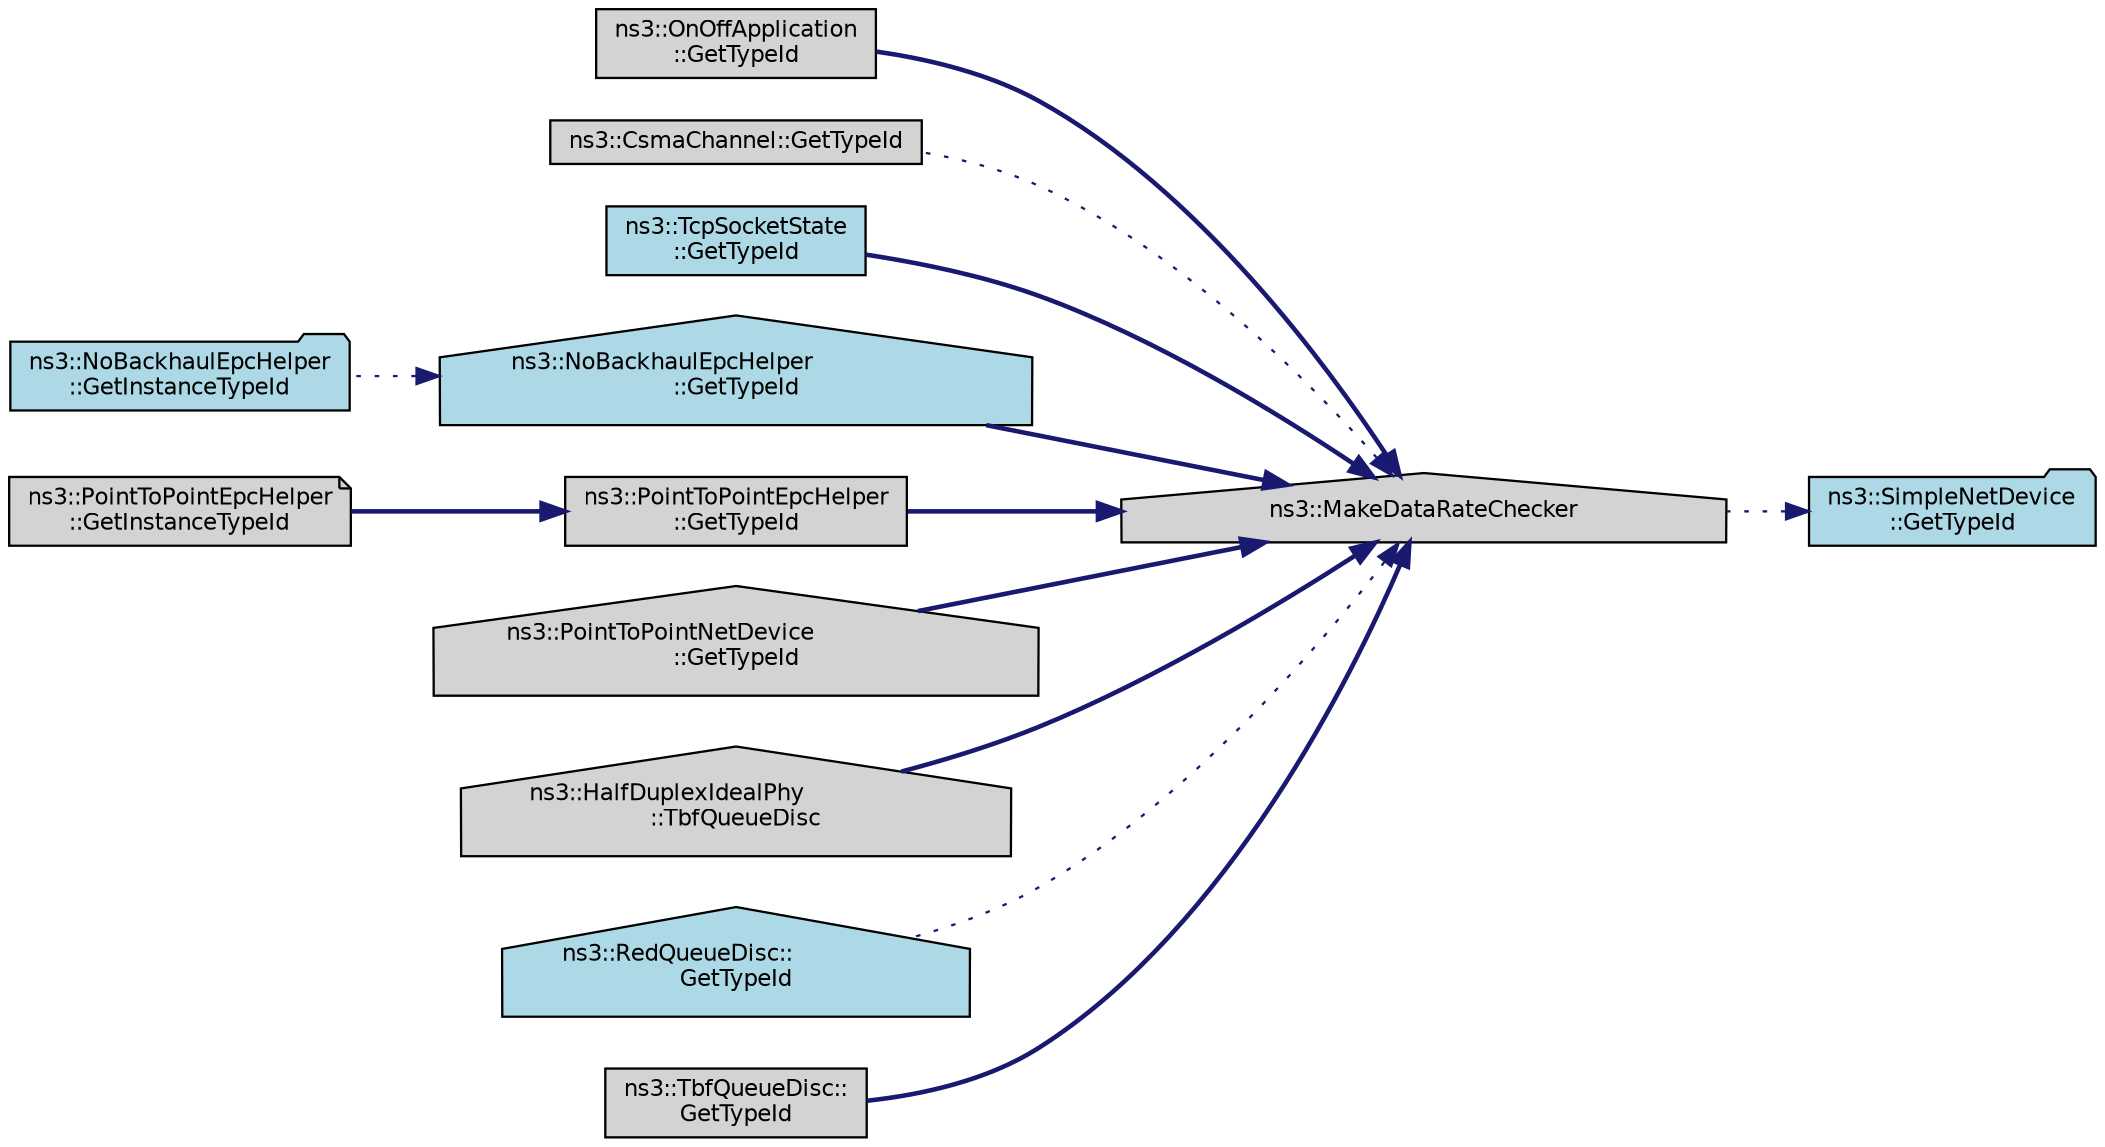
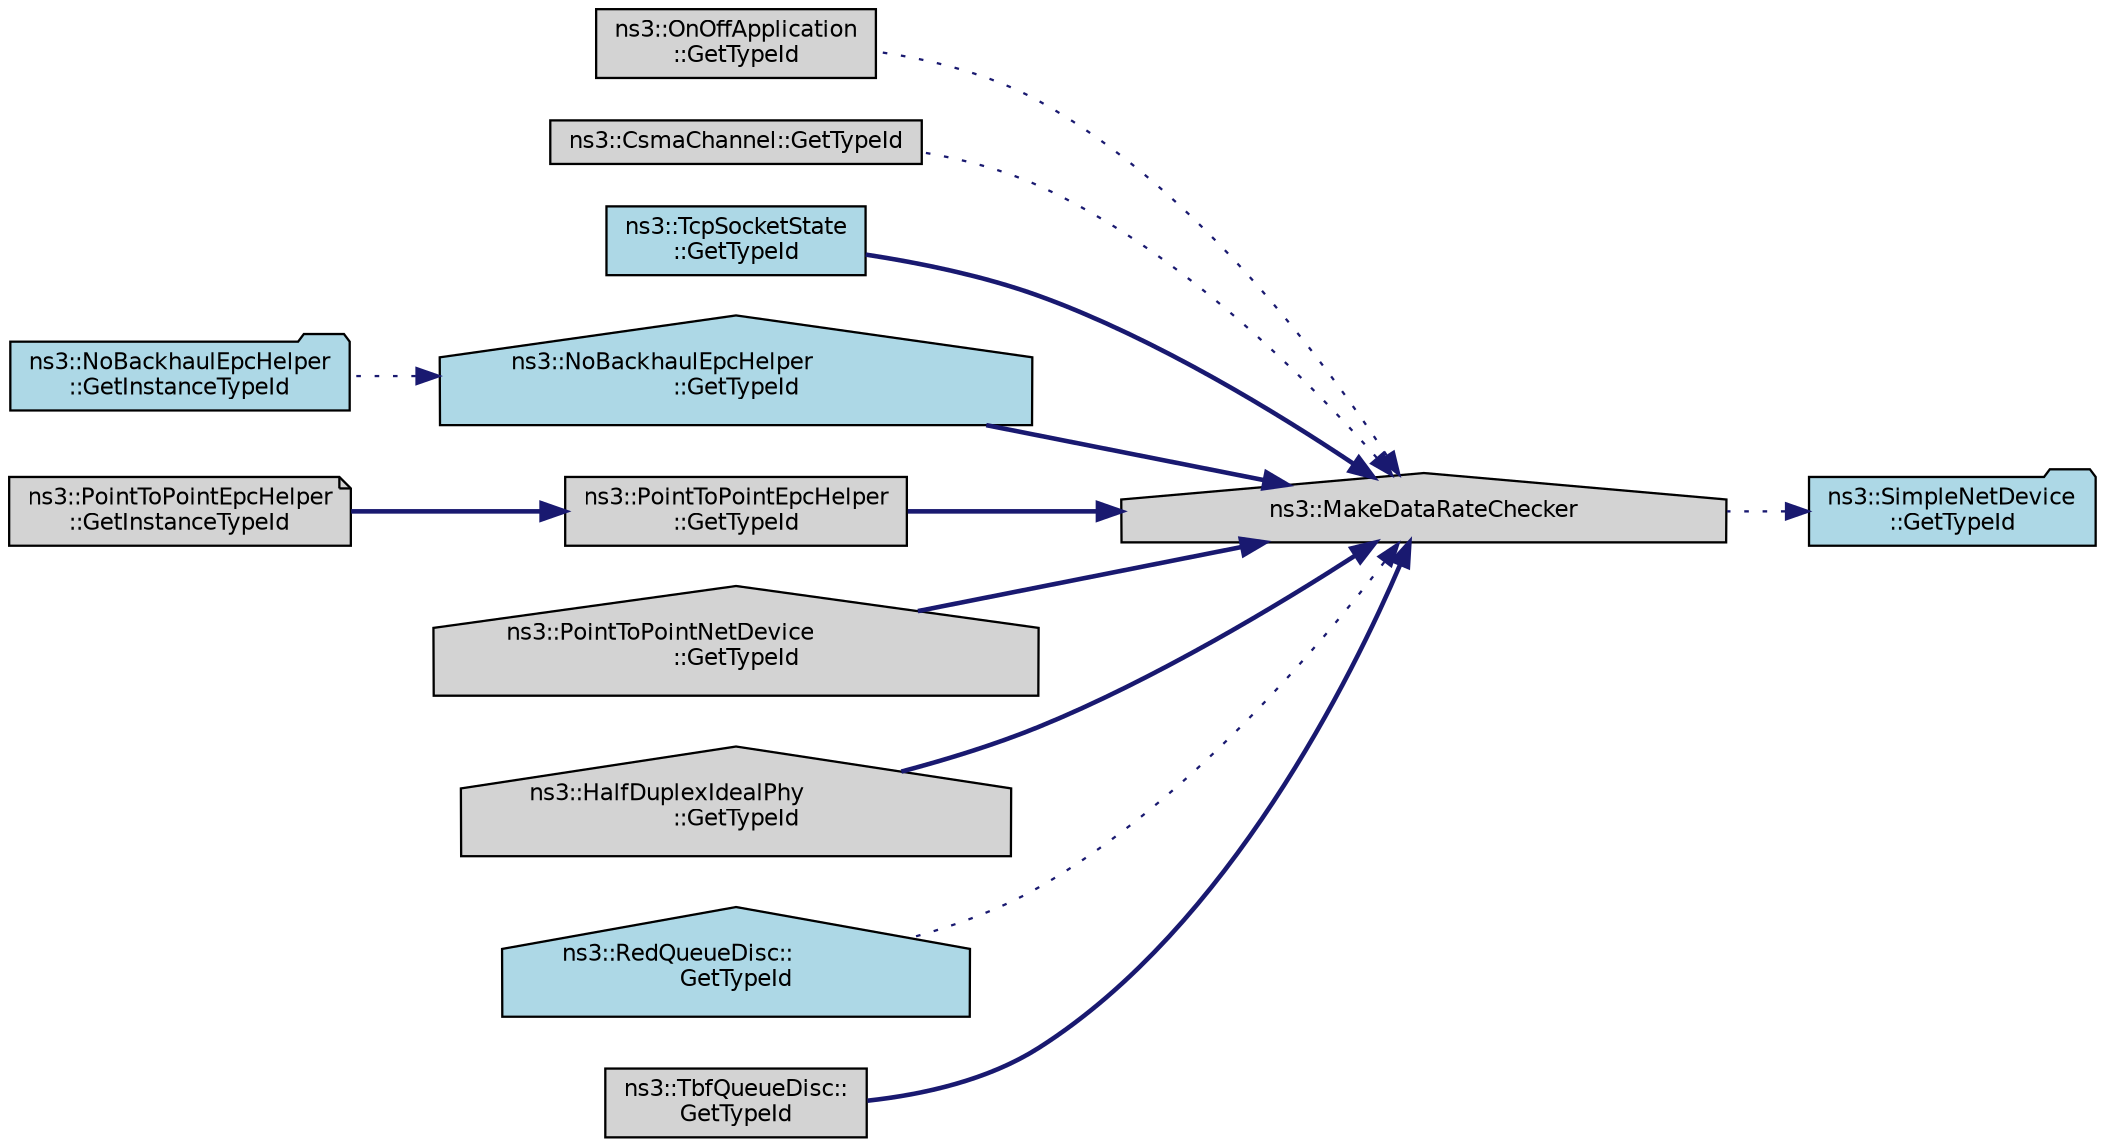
(1171, 199) -> (1171, 199)
(736, 807) -> (736, 807)
